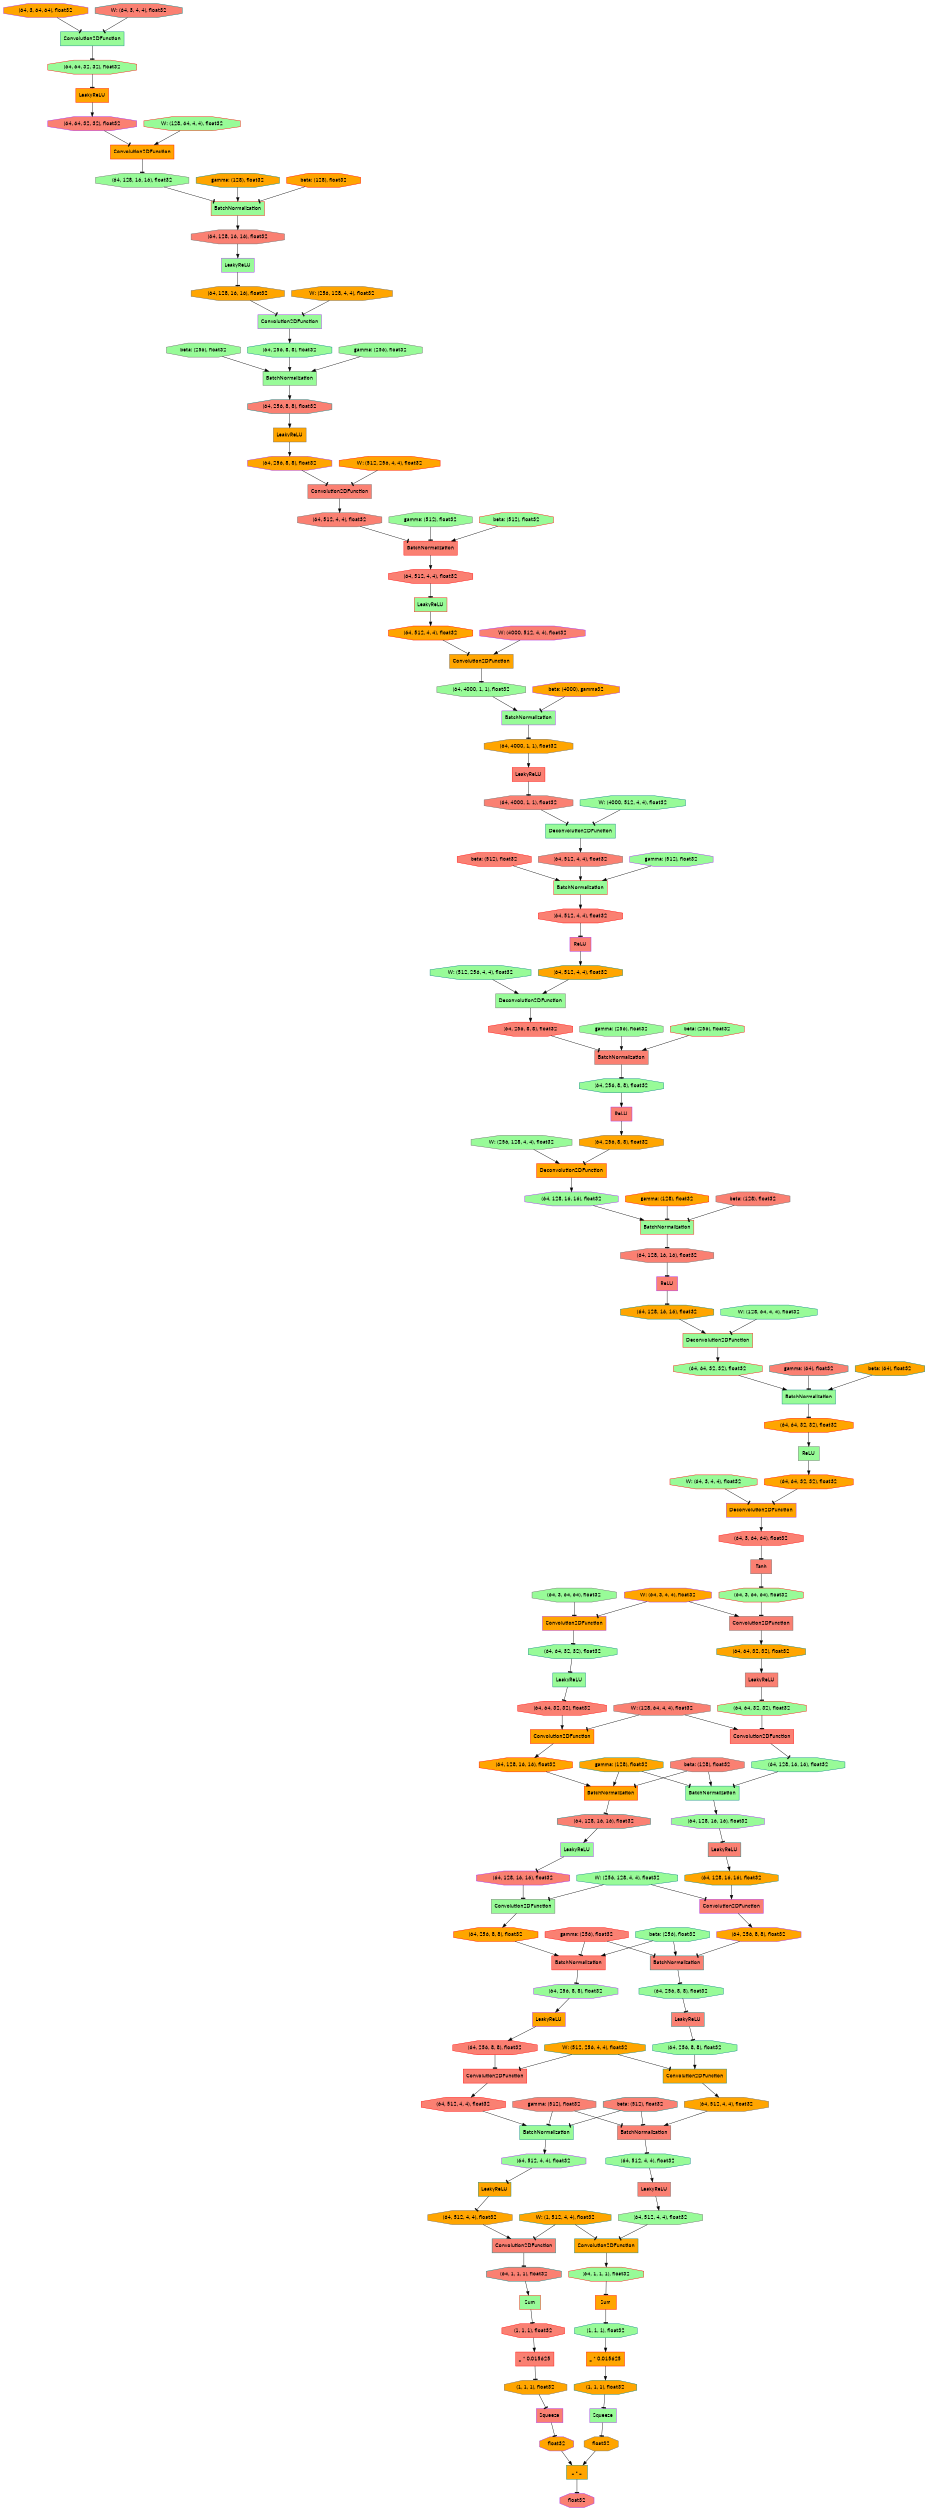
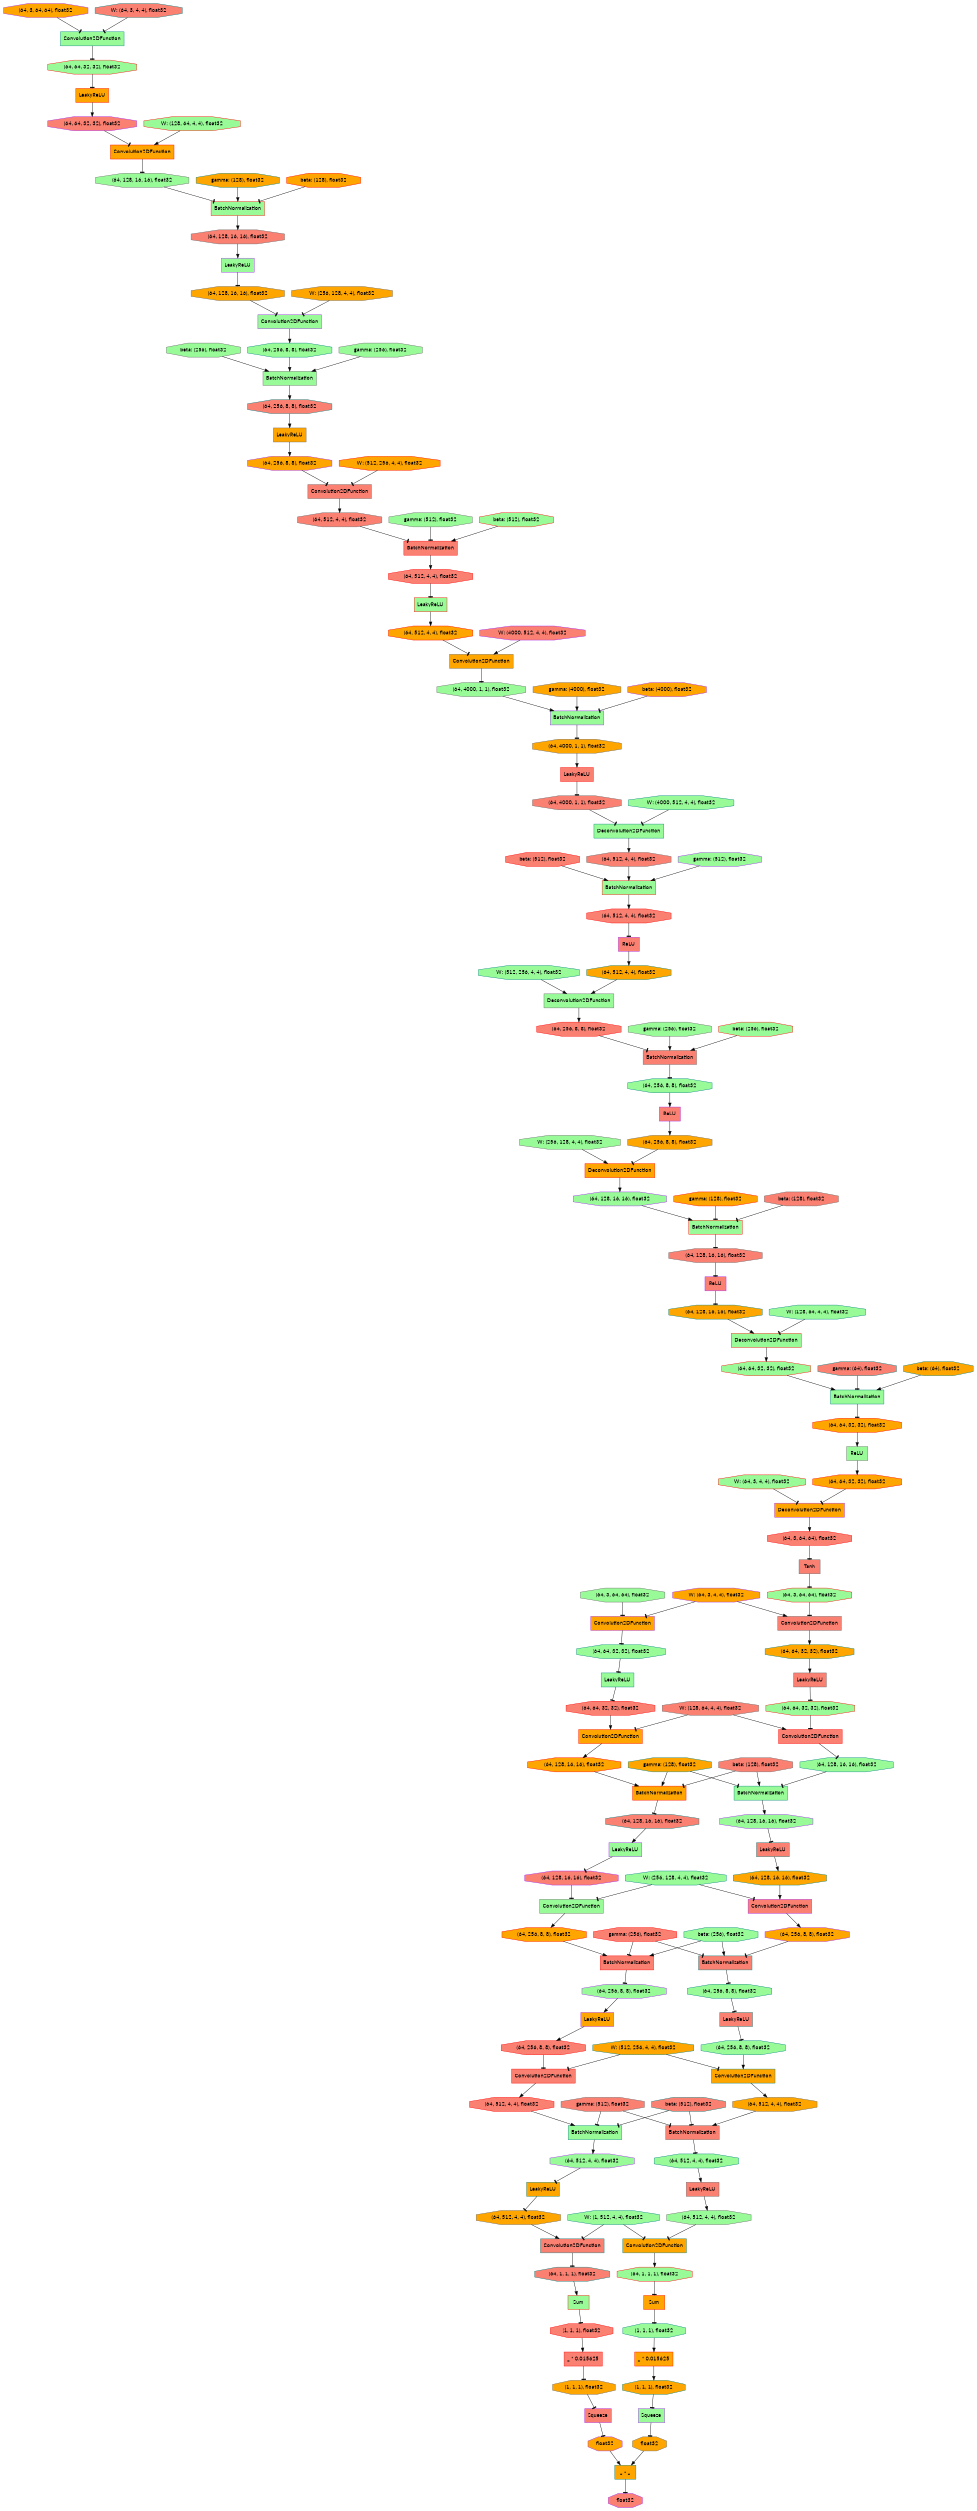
(576, 690) -> (667, 690)
none -> (577, 690)
(565, 2218) -> (614, 2218)
